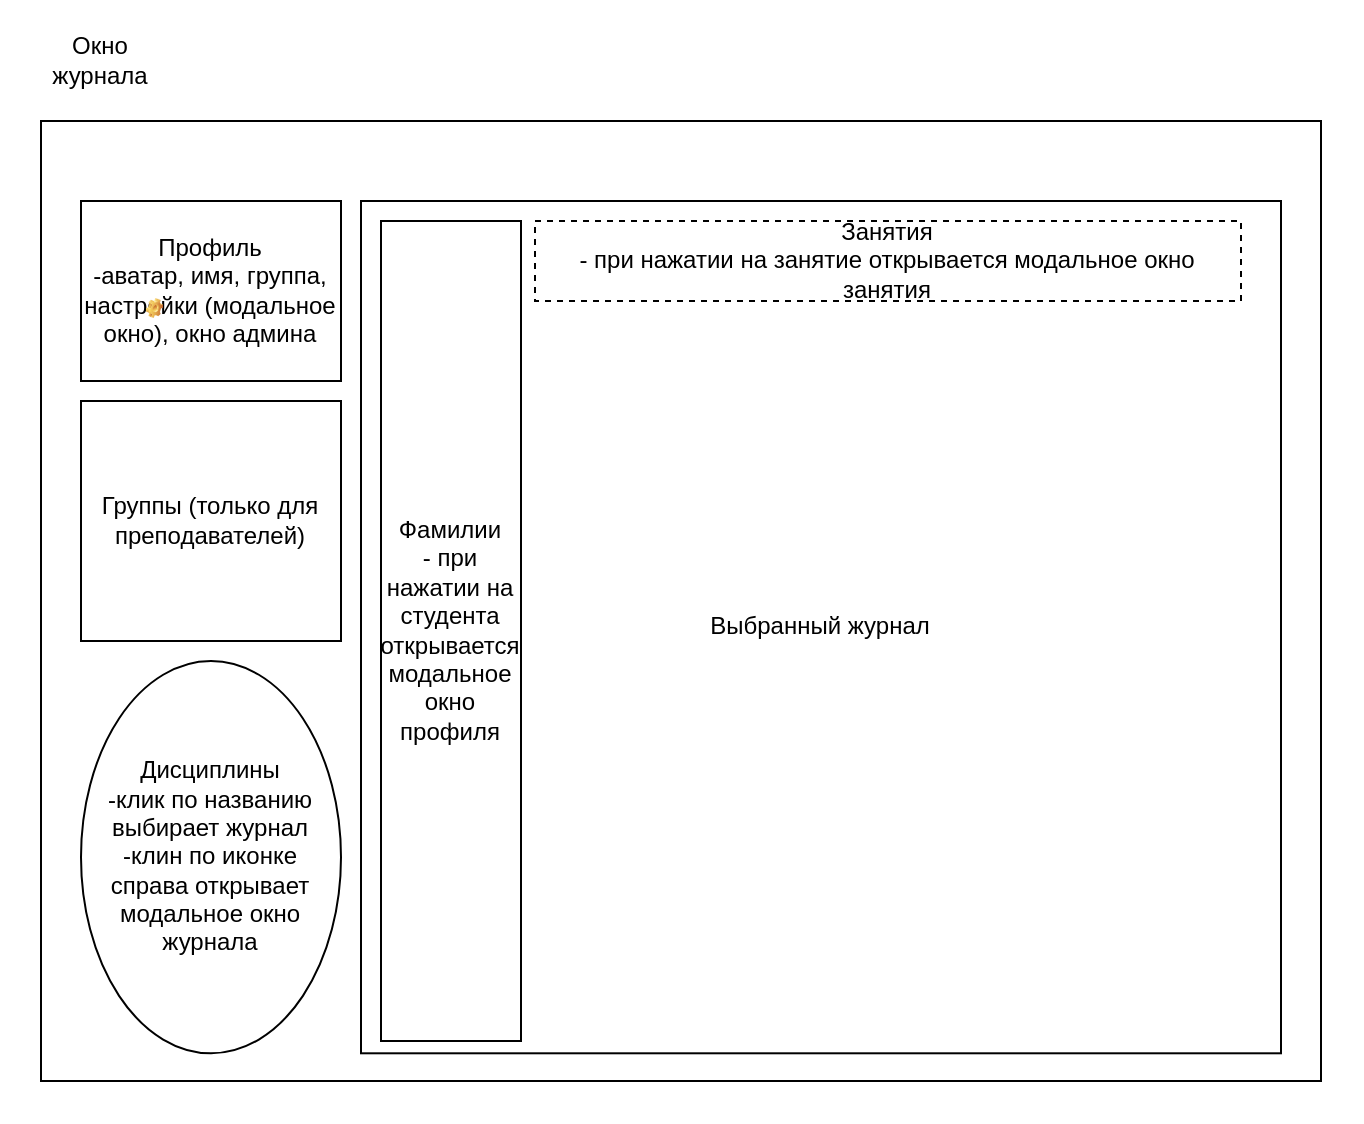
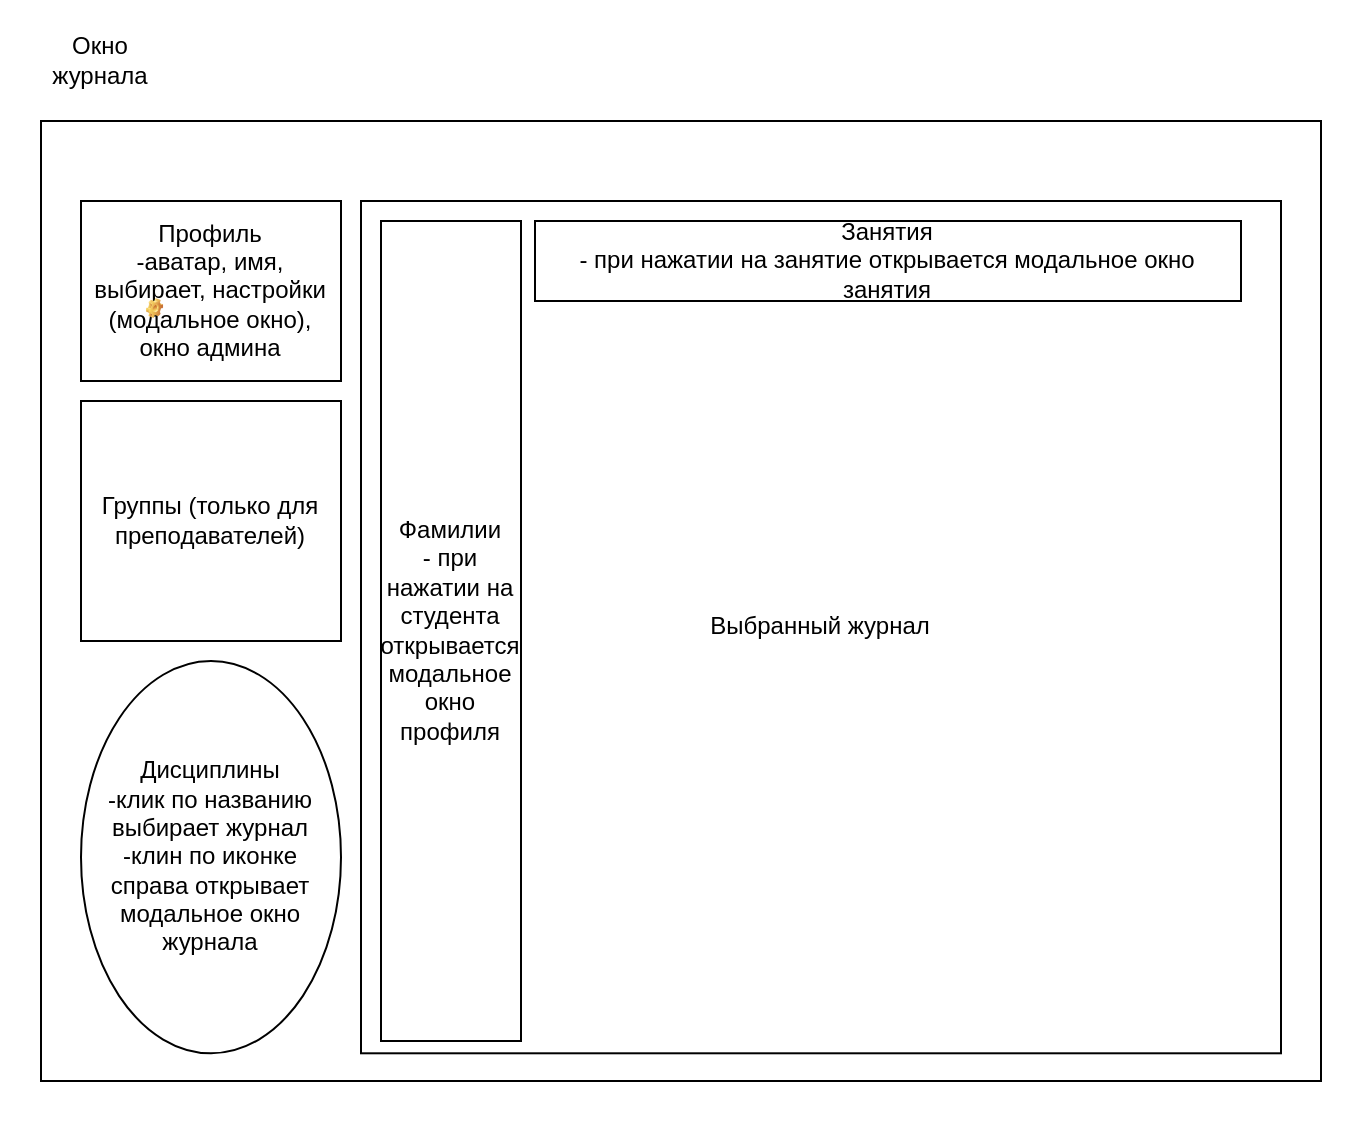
(888, 261) -> (888, 261)
(211, 291) -> (211, 291)
